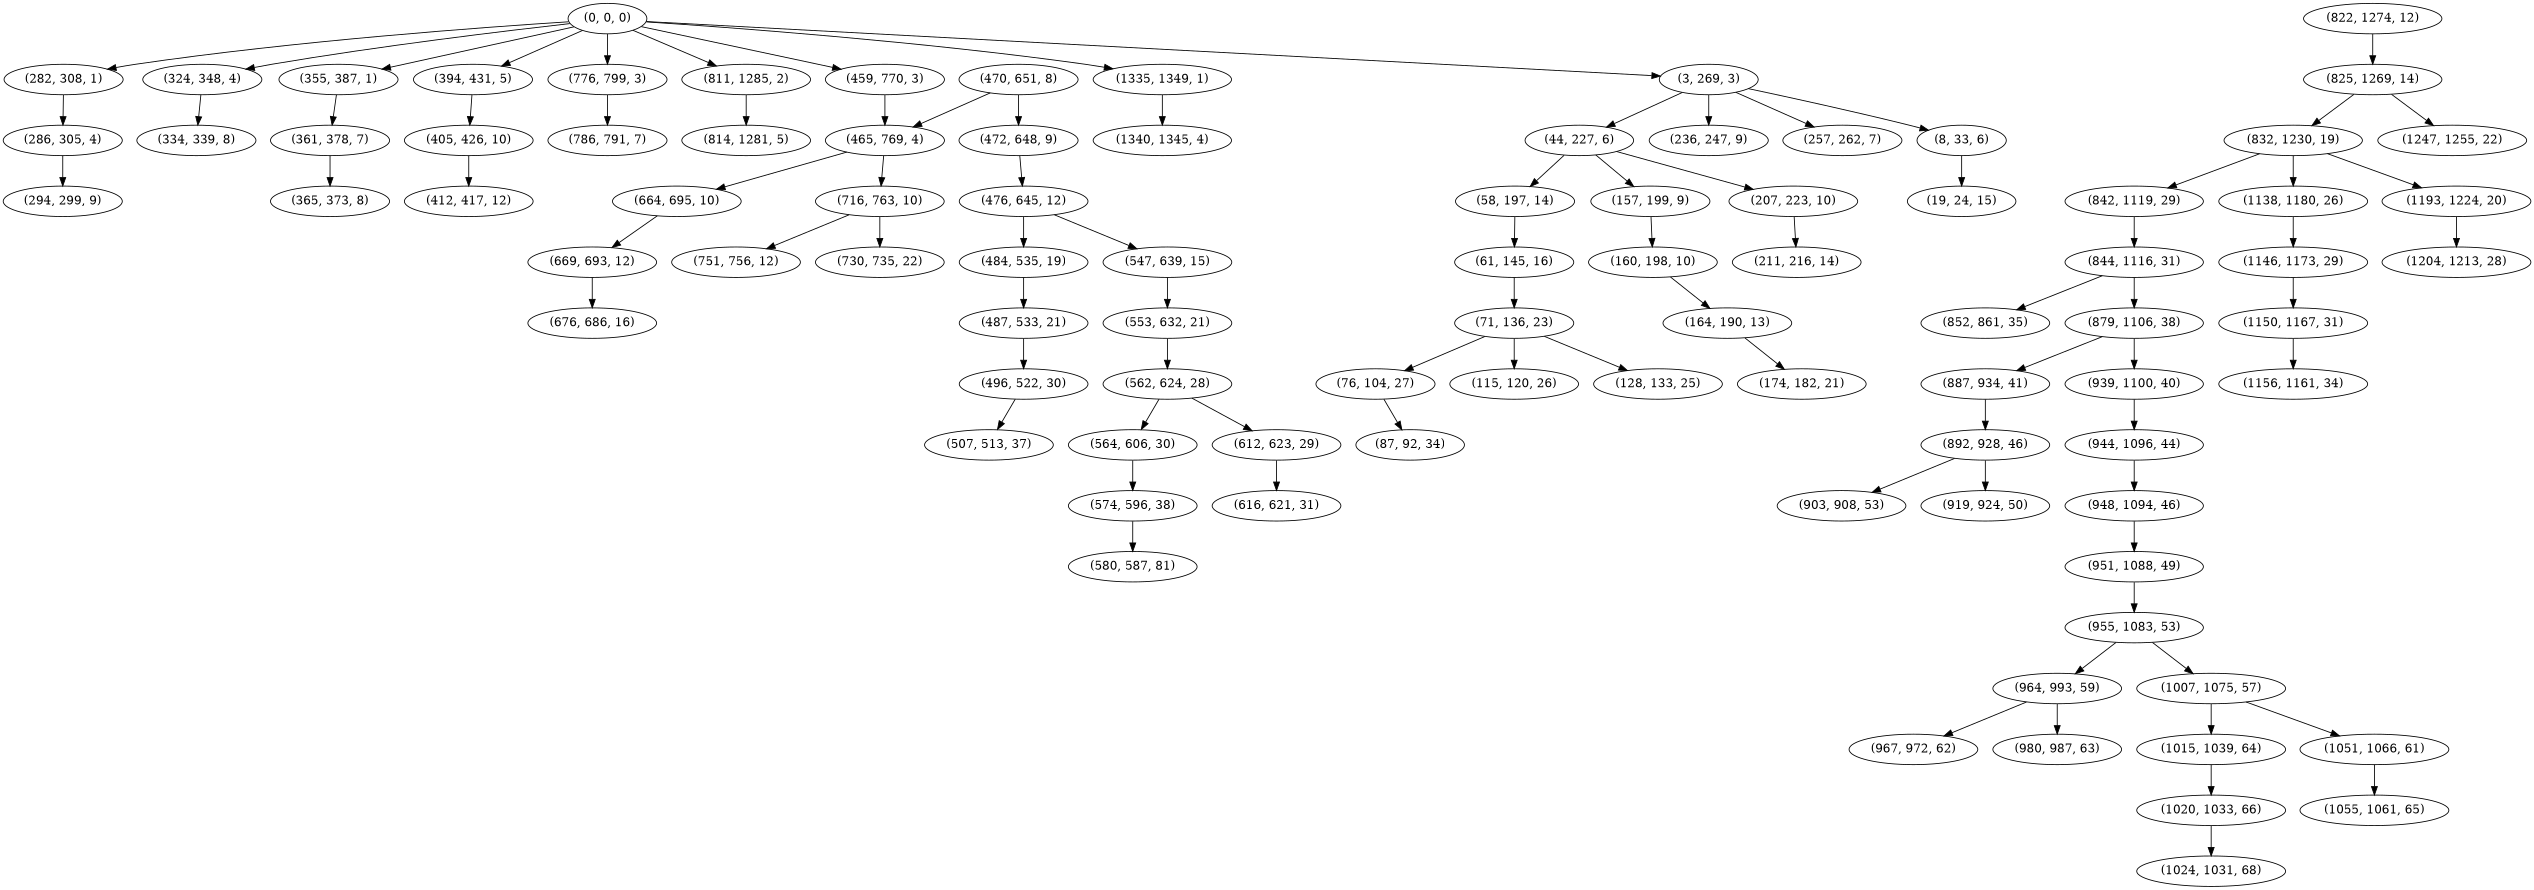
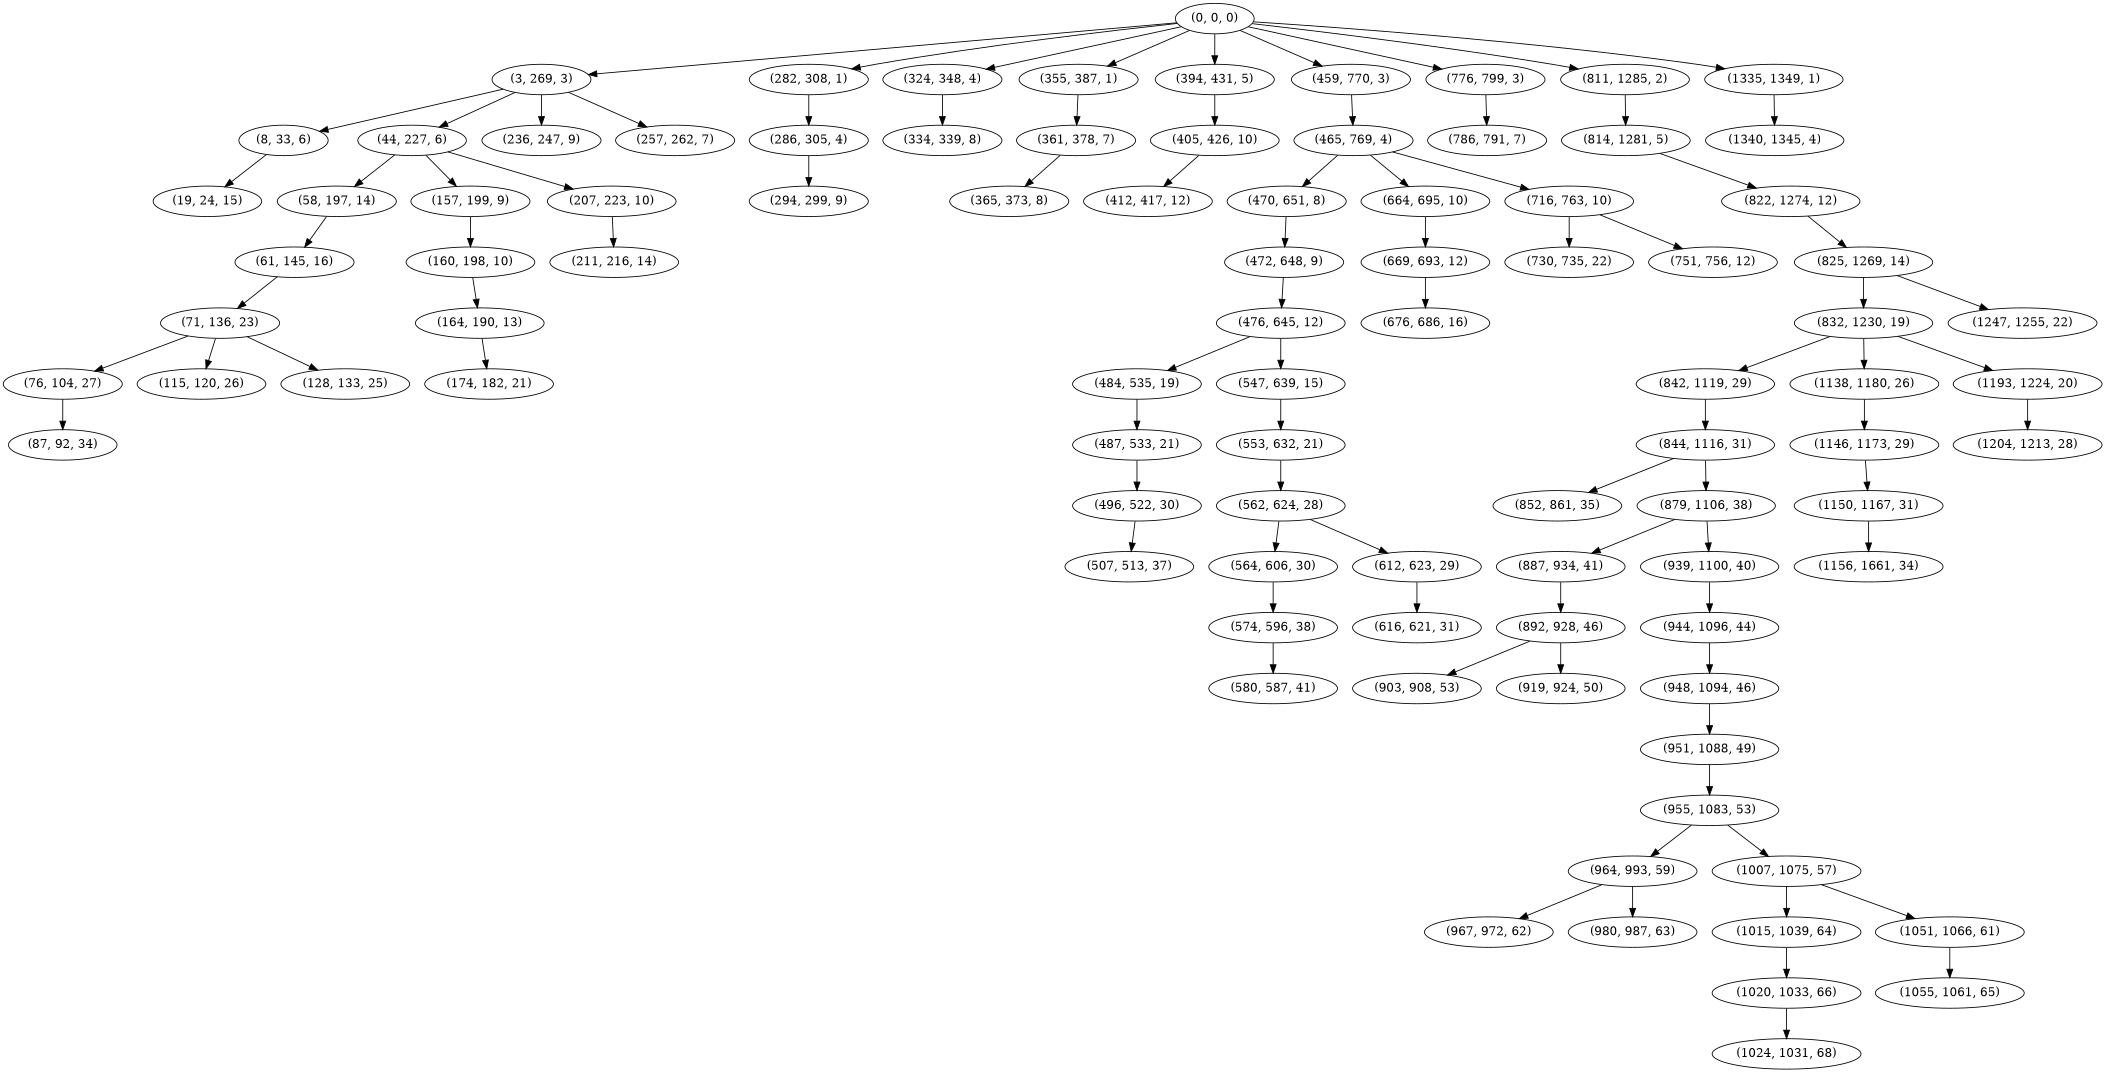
(956, 108) -> (1323, 168)
none -> (1704, 169)
(2293, 384) -> (1869, 567)
(1133, 567) -> (1273, 689)
